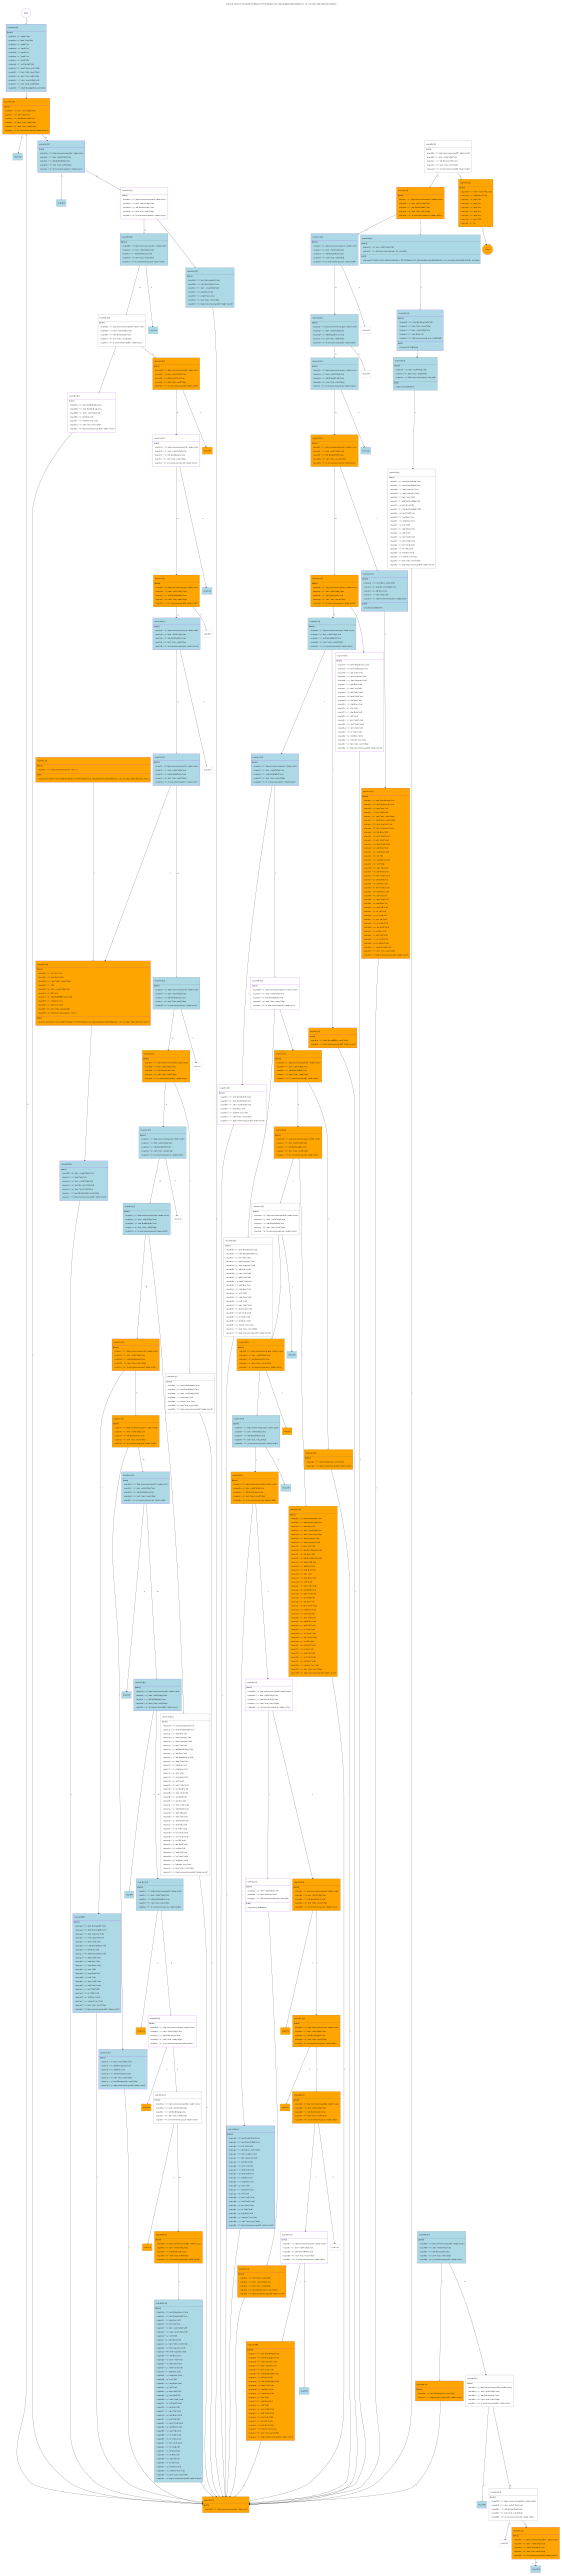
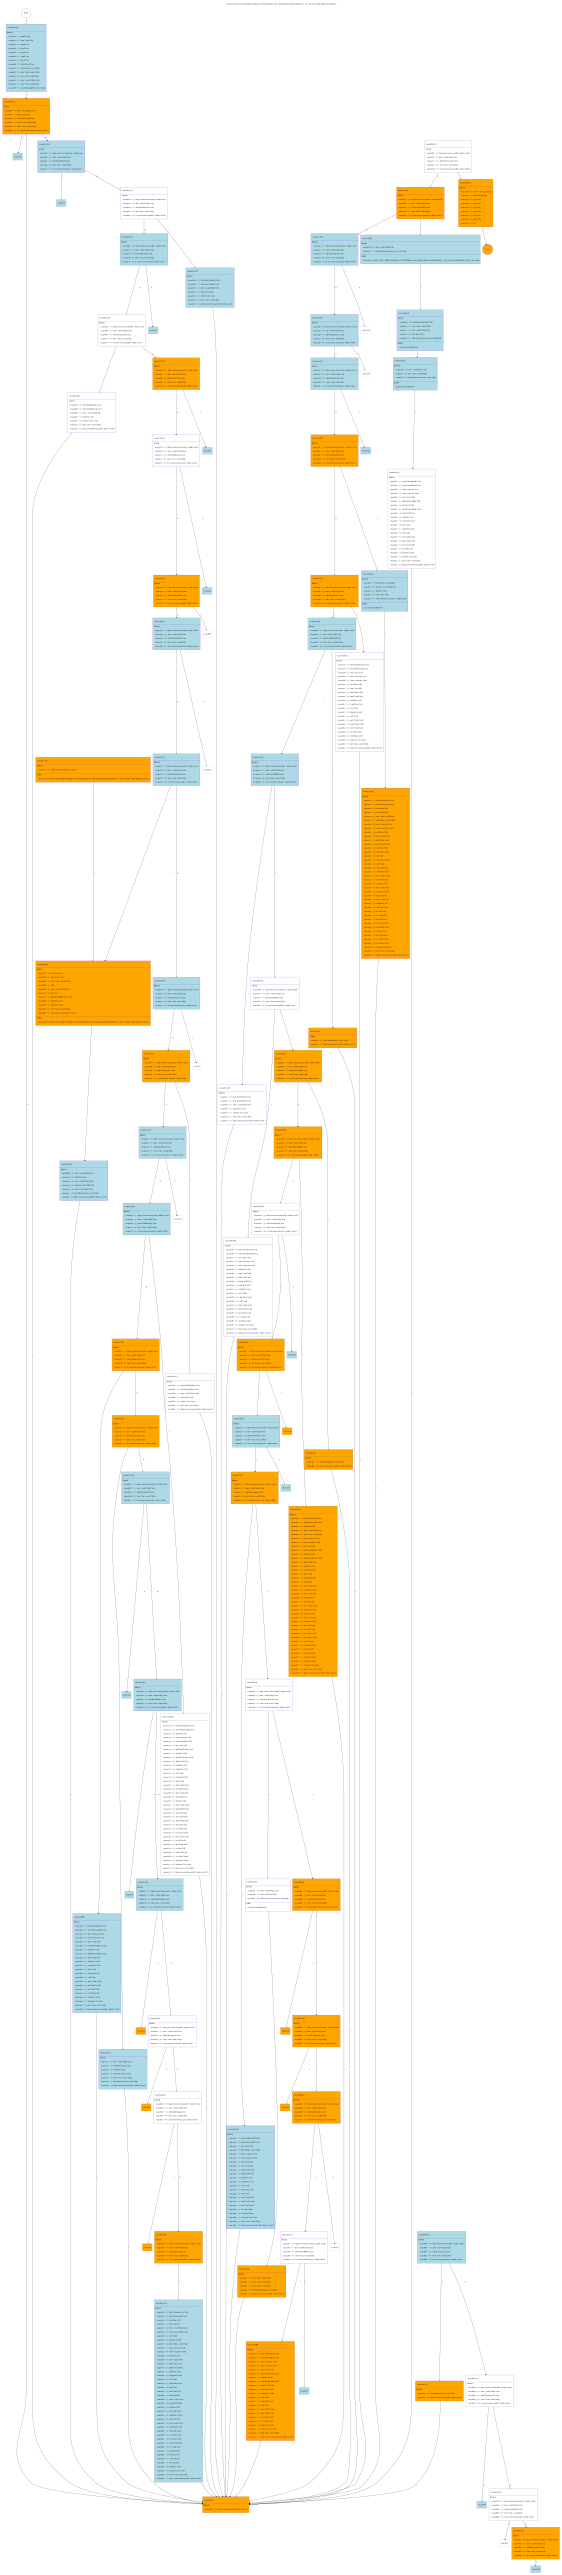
(207, 451) -> (207, 451)
